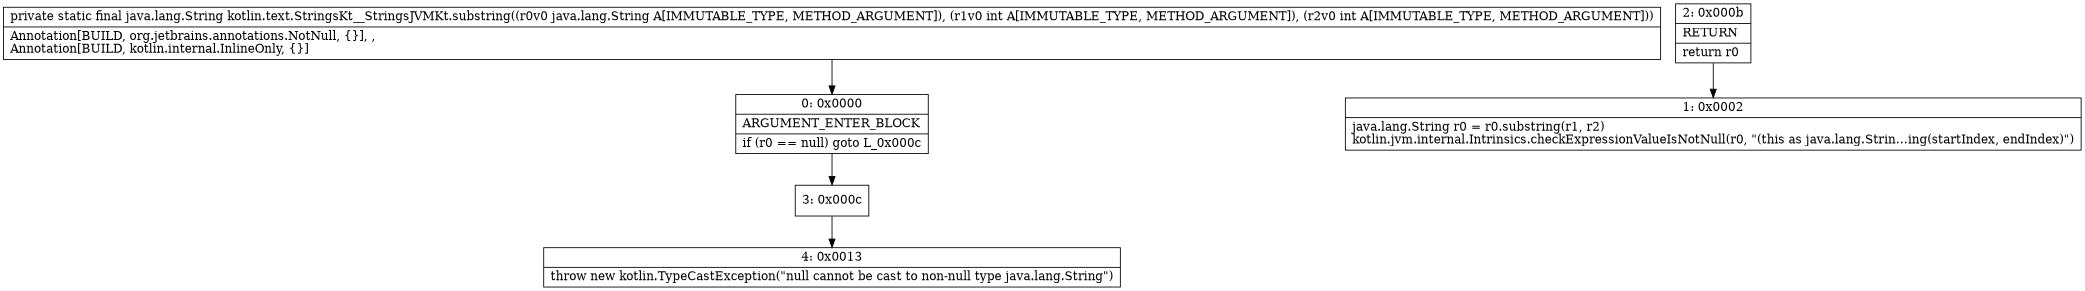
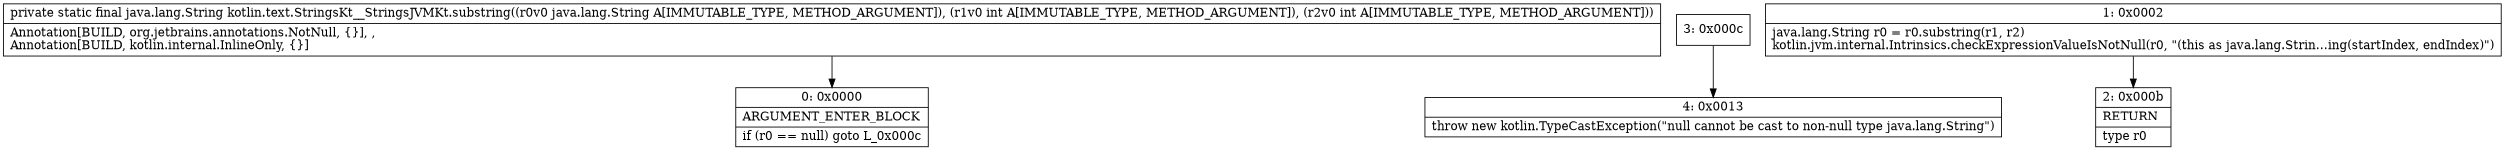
(1711, 53) -> (2125, 136)
(1713, 76) -> (2133, 68)
(832, 165) -> none
